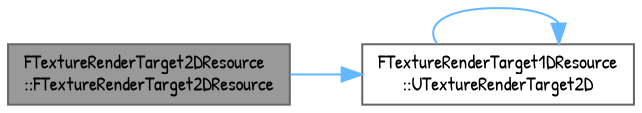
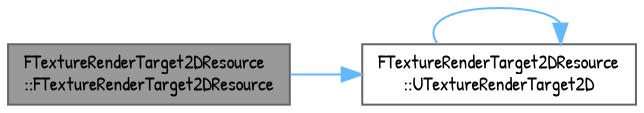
(498, 74) -> (499, 74)
